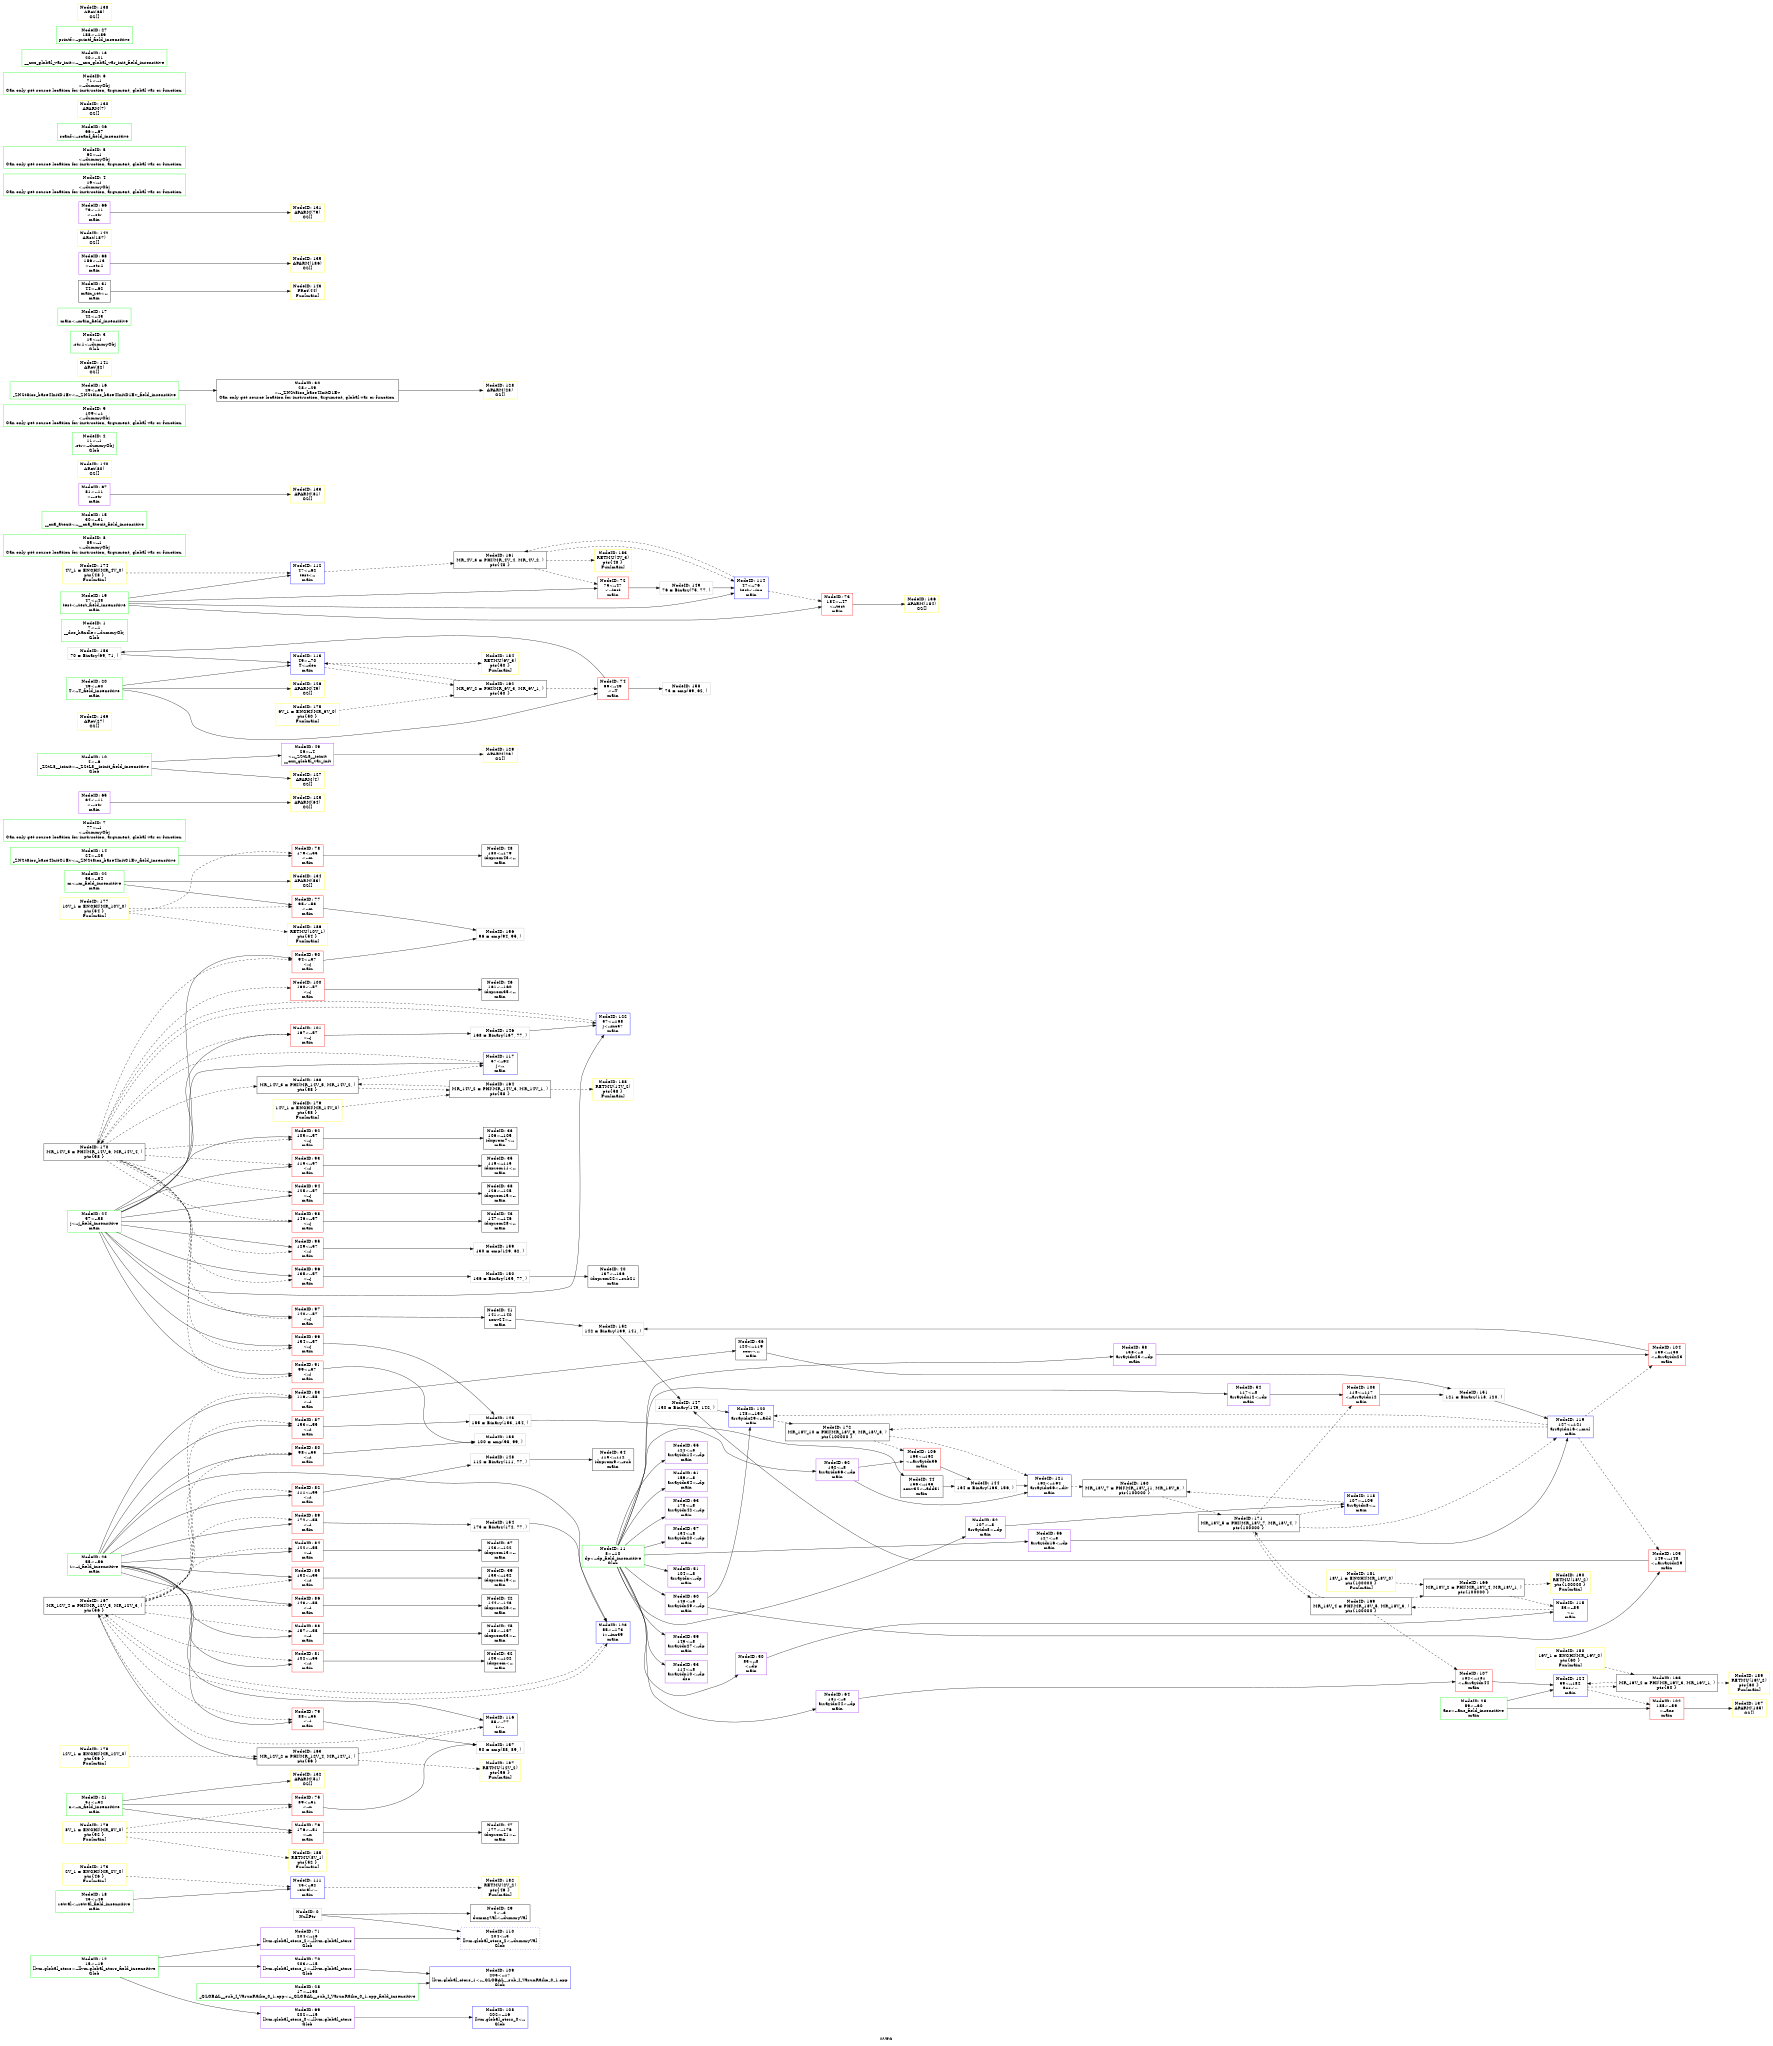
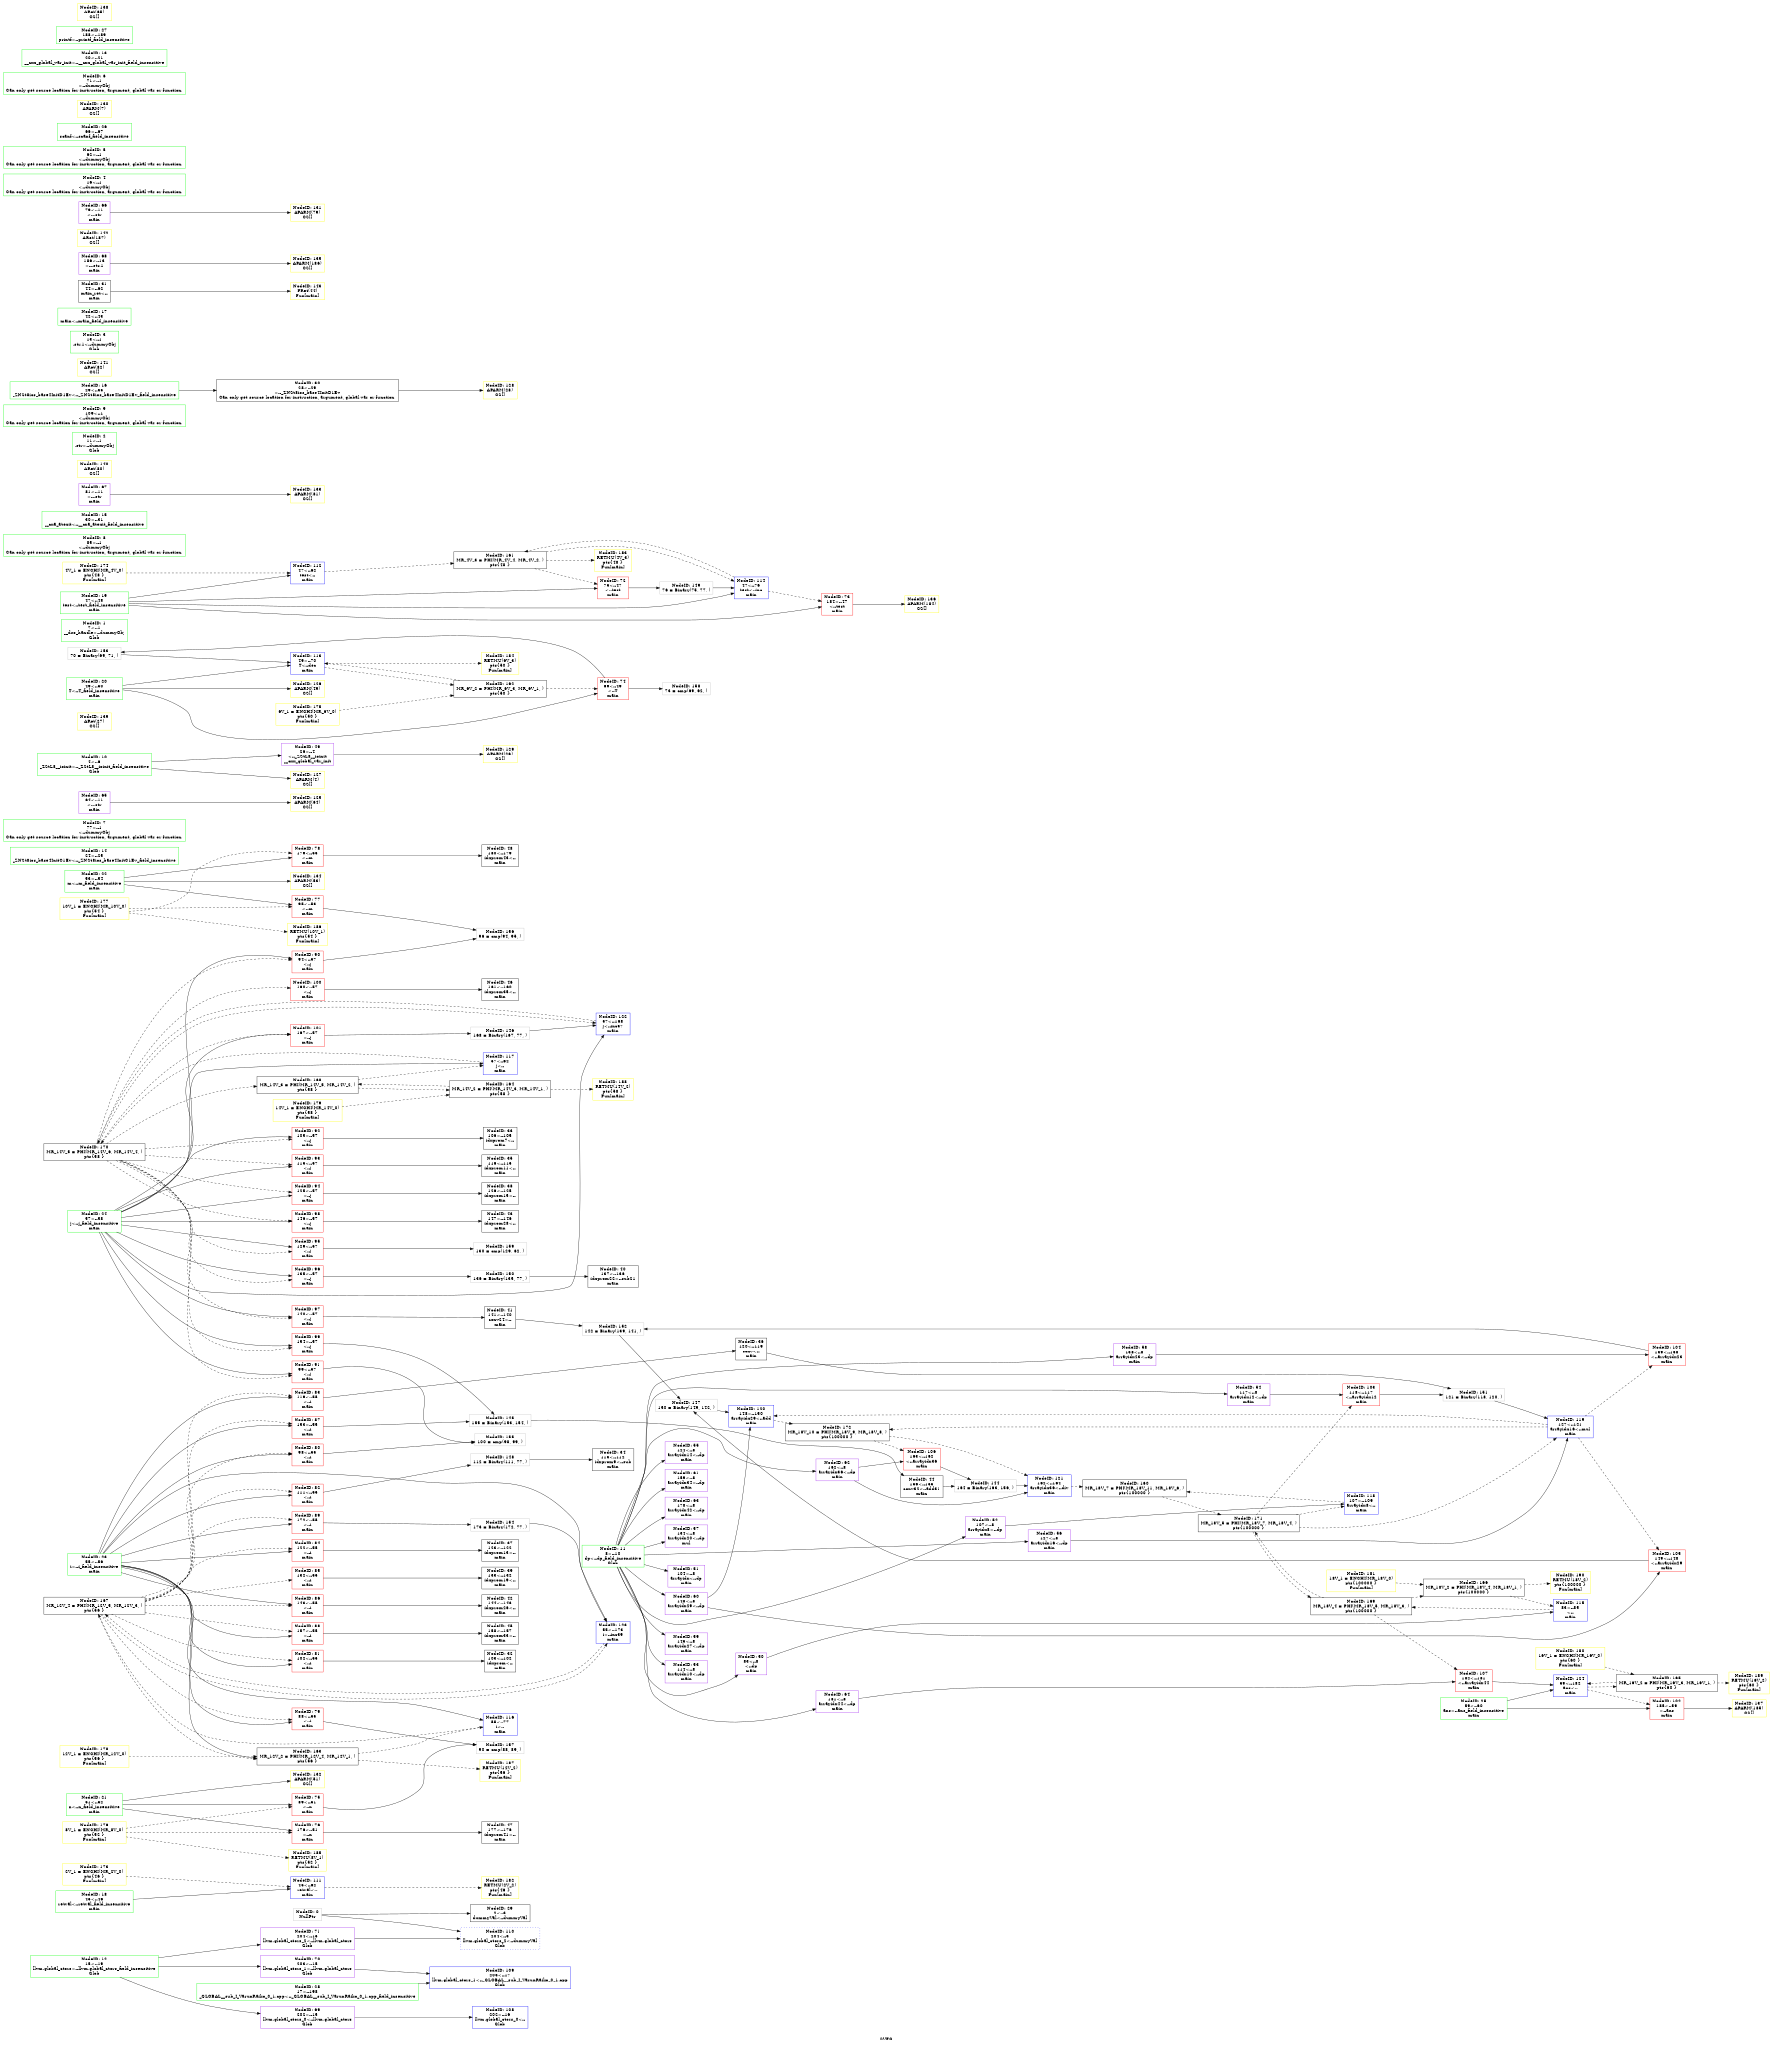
(239, 856) -> (206, 868)
(686, 1543) -> (686, 1543)
(205, 1571) -> (189, 1694)
(686, 1679) -> (686, 1679)
(157, 1709) -> (157, 1709)
